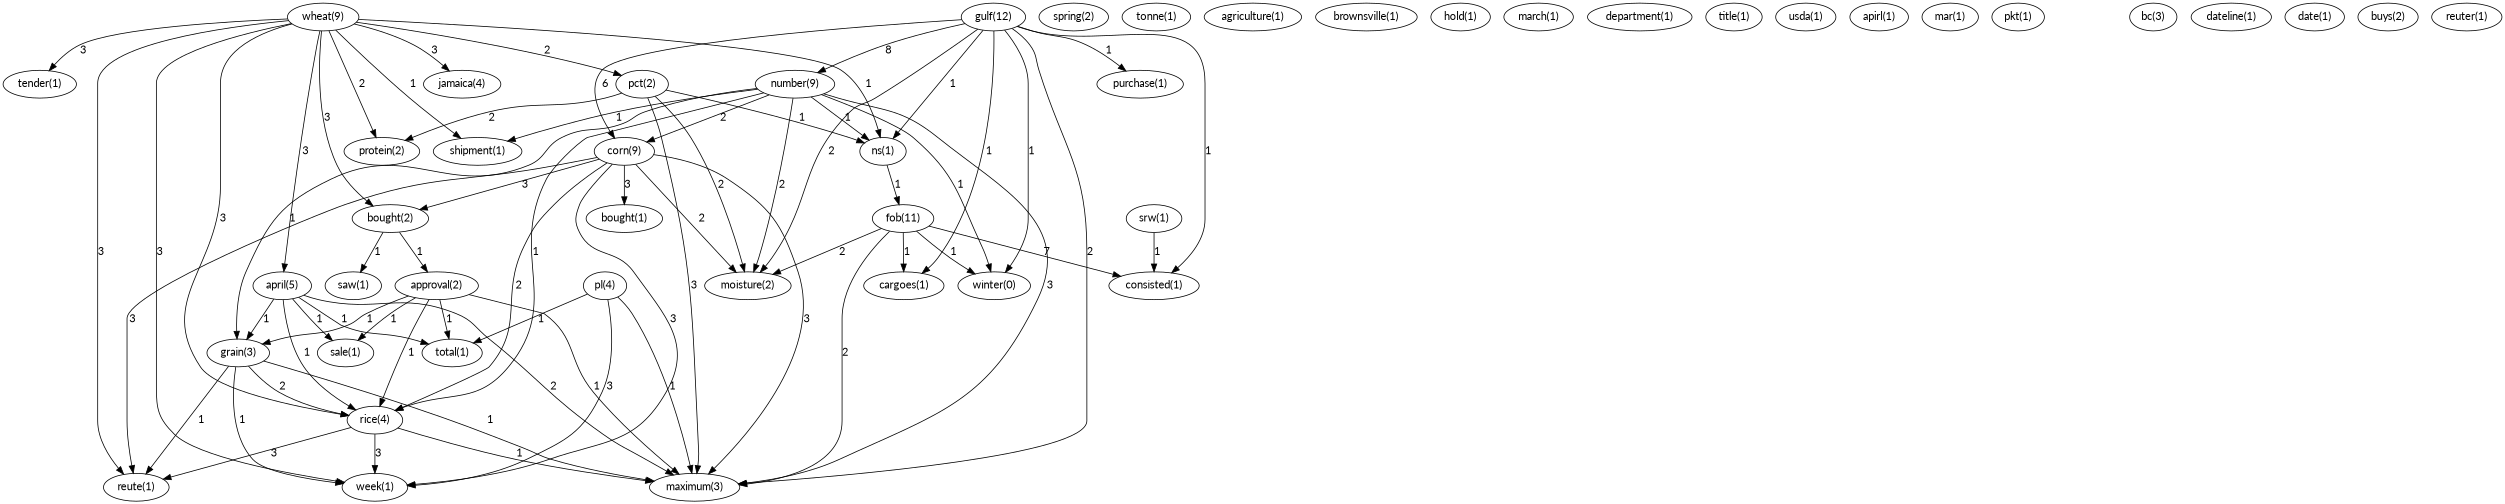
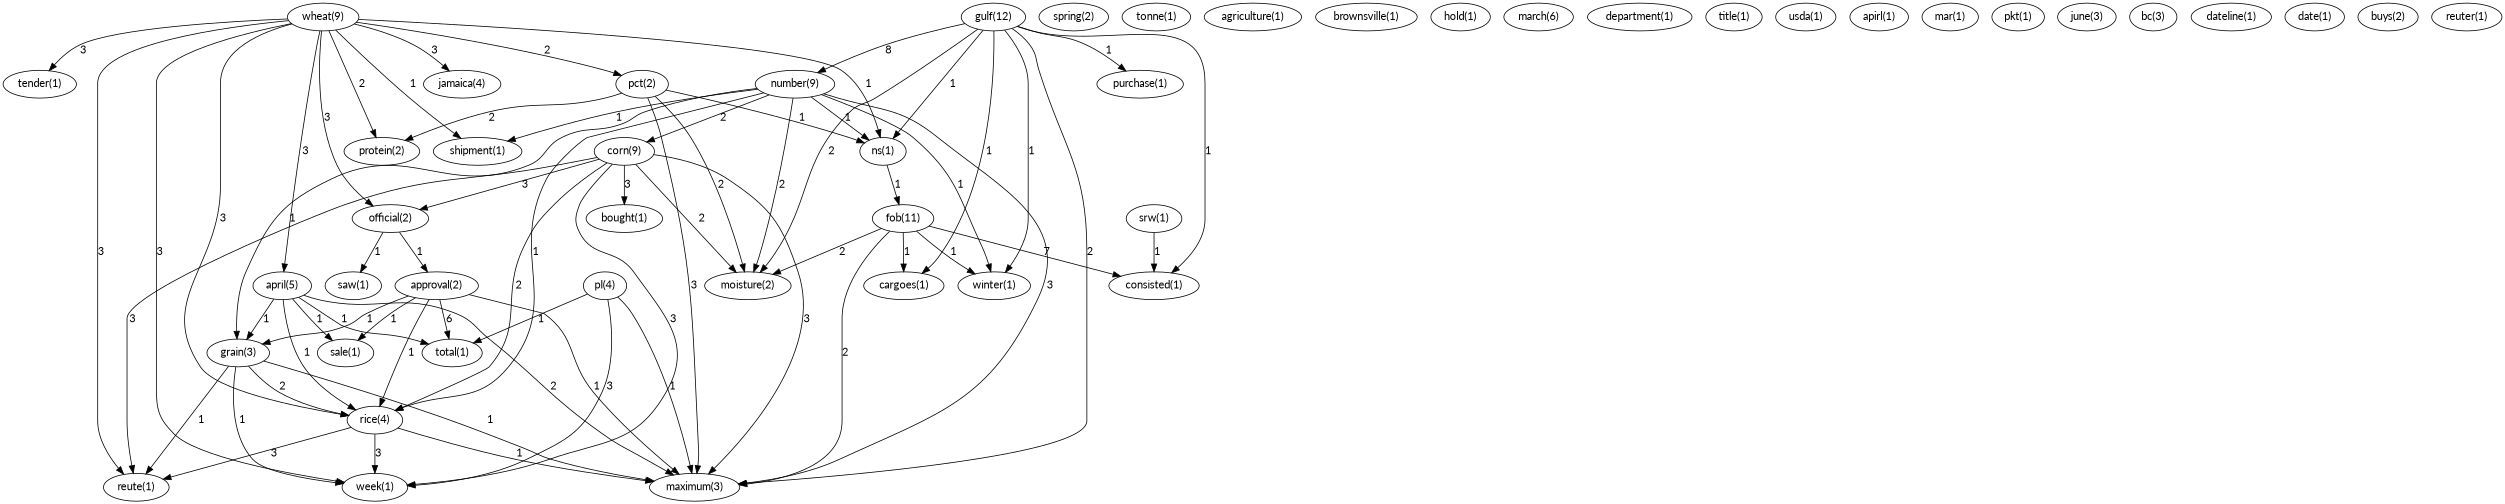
(1539, 17) -> (1539, 17)
none -> (2087, 17)
(747, 38) -> none
(390, 219) -> (390, 219)
(994, 286) -> (994, 286)
(449, 319) -> (449, 319)
